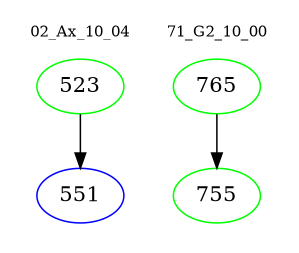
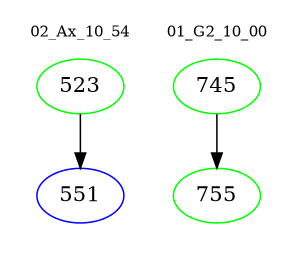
(80, 33) -> (80, 33)
(218, 33) -> (218, 33)
(217, 86) -> (217, 86)
